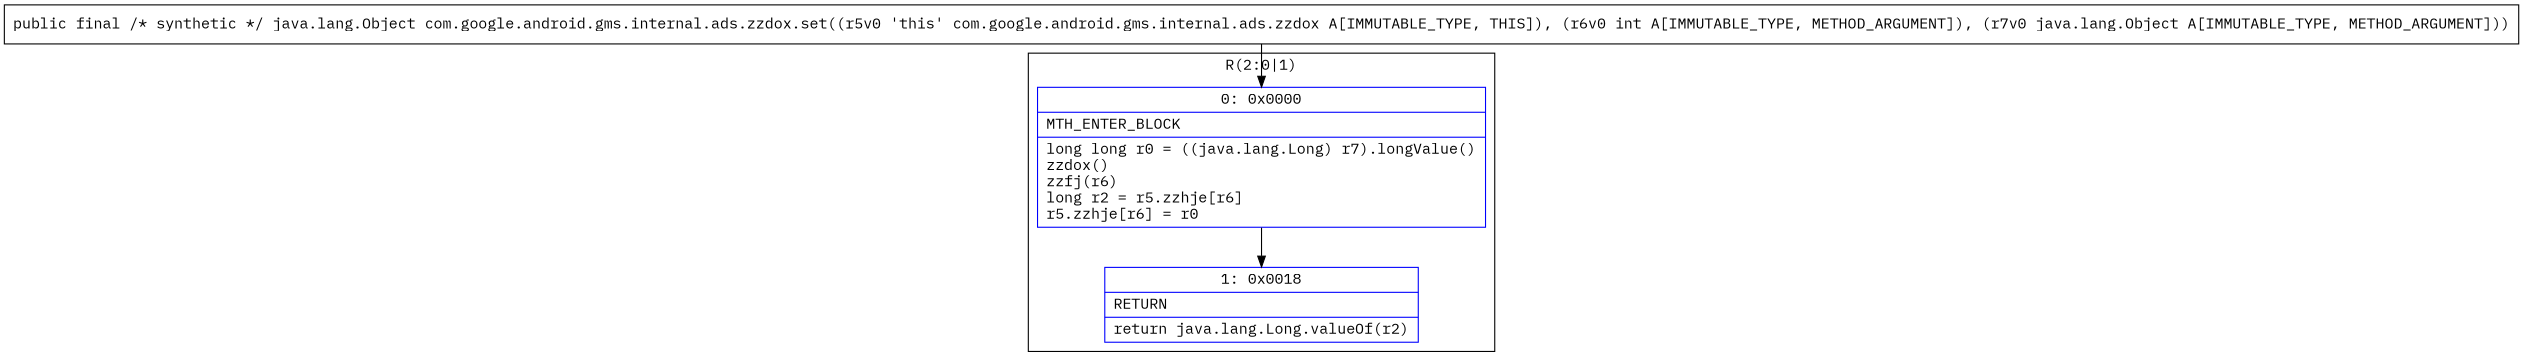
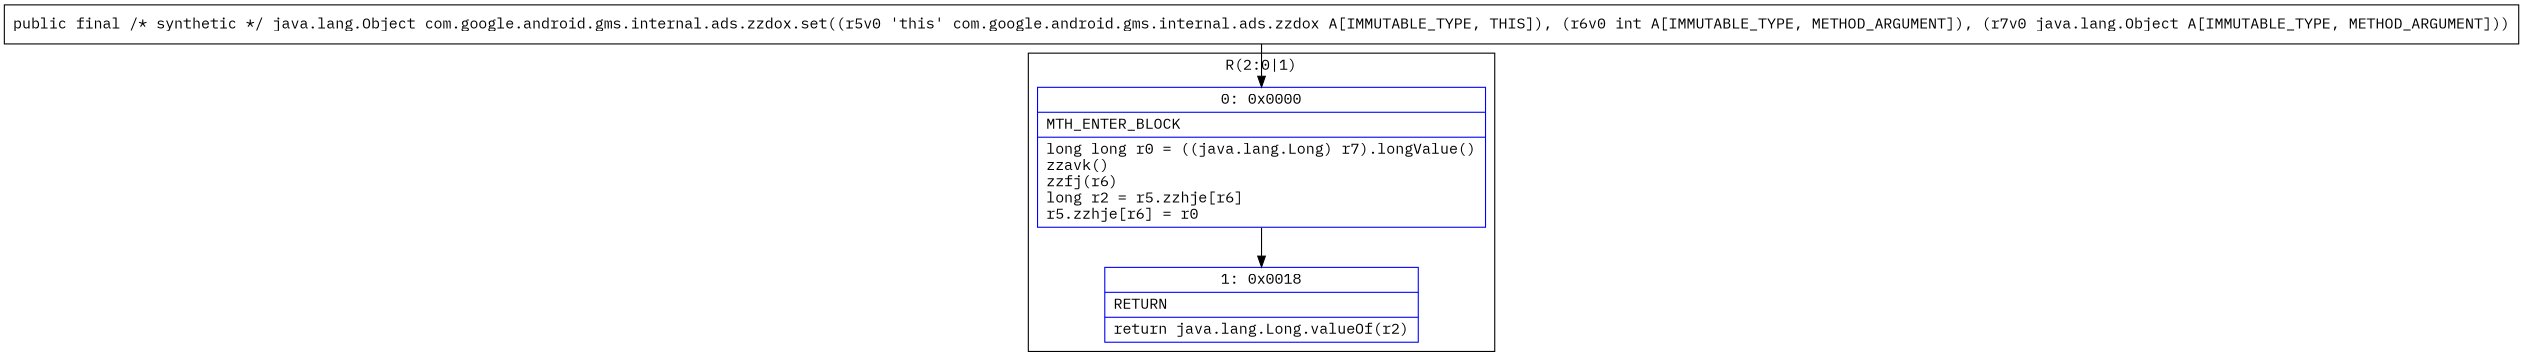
(1078, 165) -> (1078, 165)
